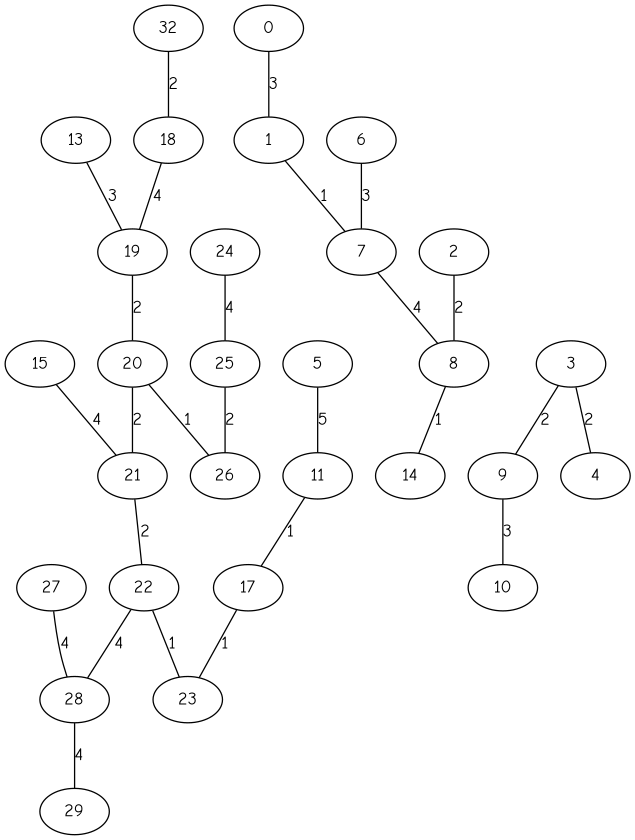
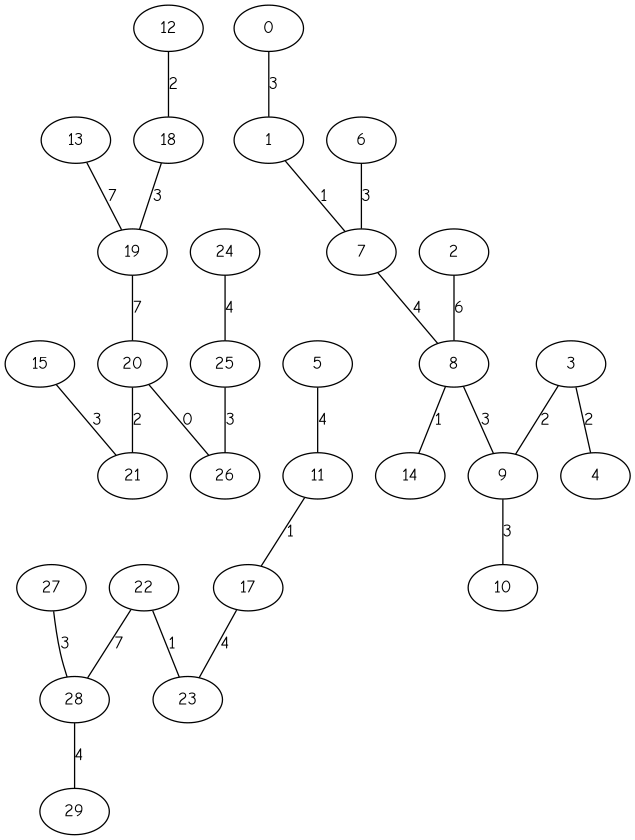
(168, 28) -> (168, 28)
(113, 196) -> (113, 196)
(158, 196) -> (158, 196)
(138, 308) -> (138, 308)
(459, 308) -> (459, 308)
(97, 420) -> (97, 420)
(188, 420) -> (188, 420)
(230, 420) -> (230, 420)
(323, 420) -> (323, 420)
none -> (478, 420)
(138, 532) -> none
(65, 644) -> (65, 644)
(119, 644) -> (119, 644)
(225, 644) -> (225, 644)
